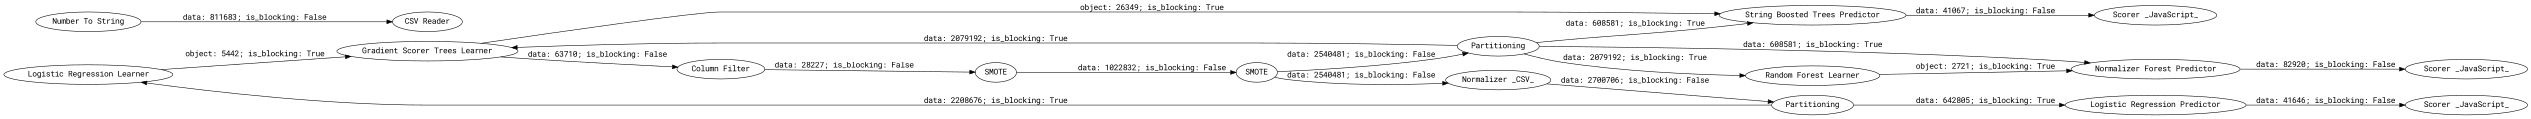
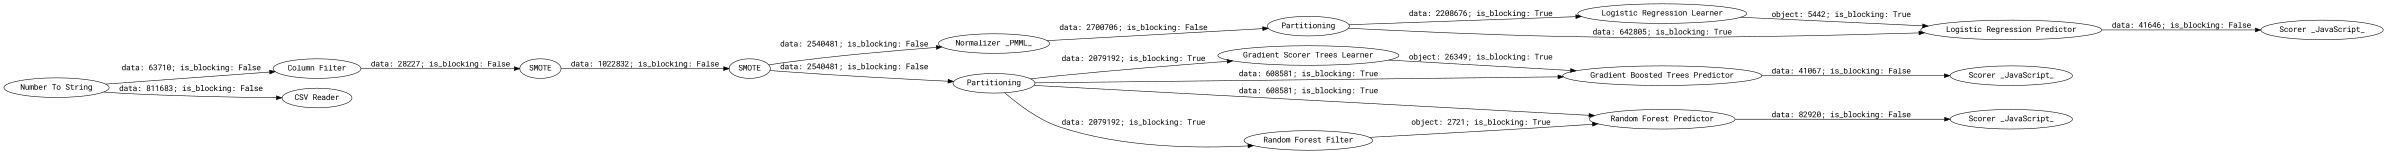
(1813, 15) -> (1662, 76)
(587, 62) -> (188, 78)
(253, 63) -> (1832, 22)
(2156, 69) -> (1662, 119)
(1813, 76) -> (1308, 140)
(1498, 80) -> (994, 44)
